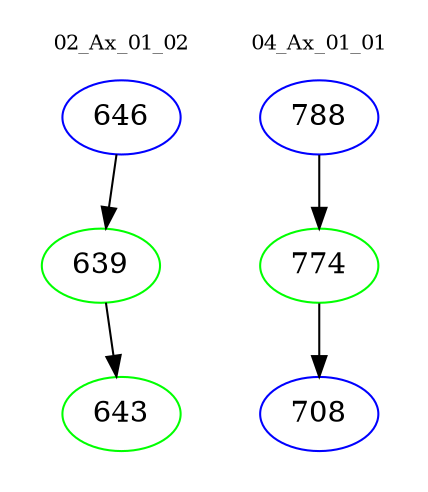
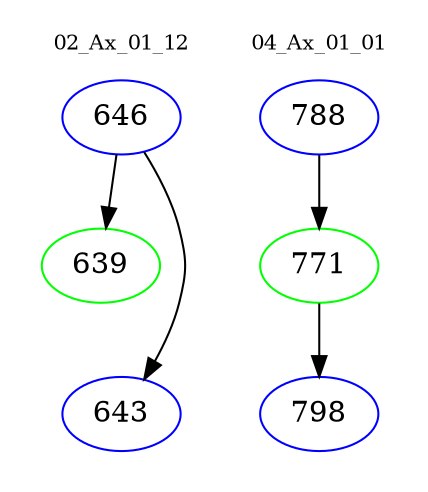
(122, 44) -> (122, 44)
(319, 266) -> (319, 266)
(110, 329) -> (184, 255)
(122, 414) -> (122, 414)
(319, 414) -> (319, 414)
